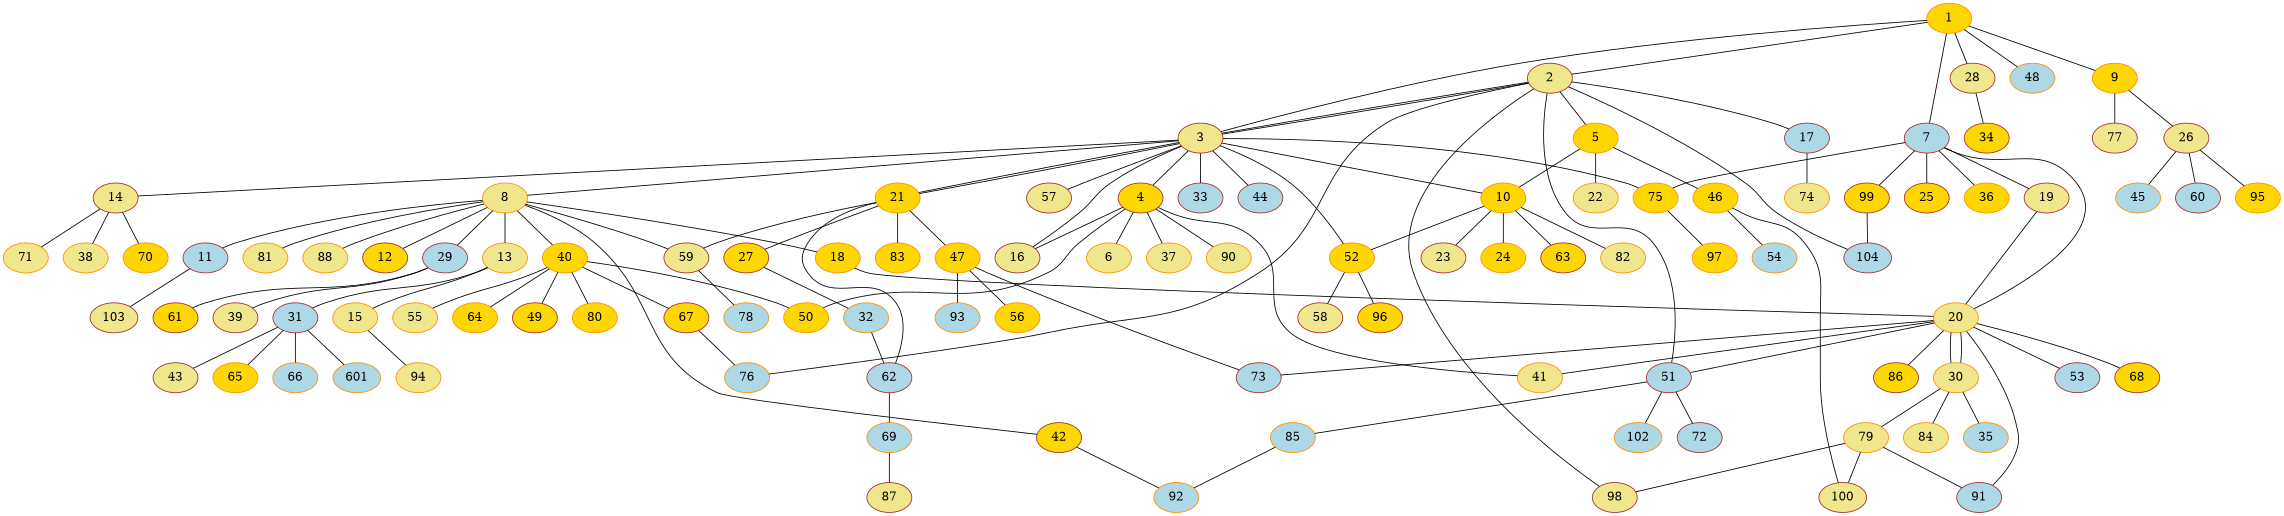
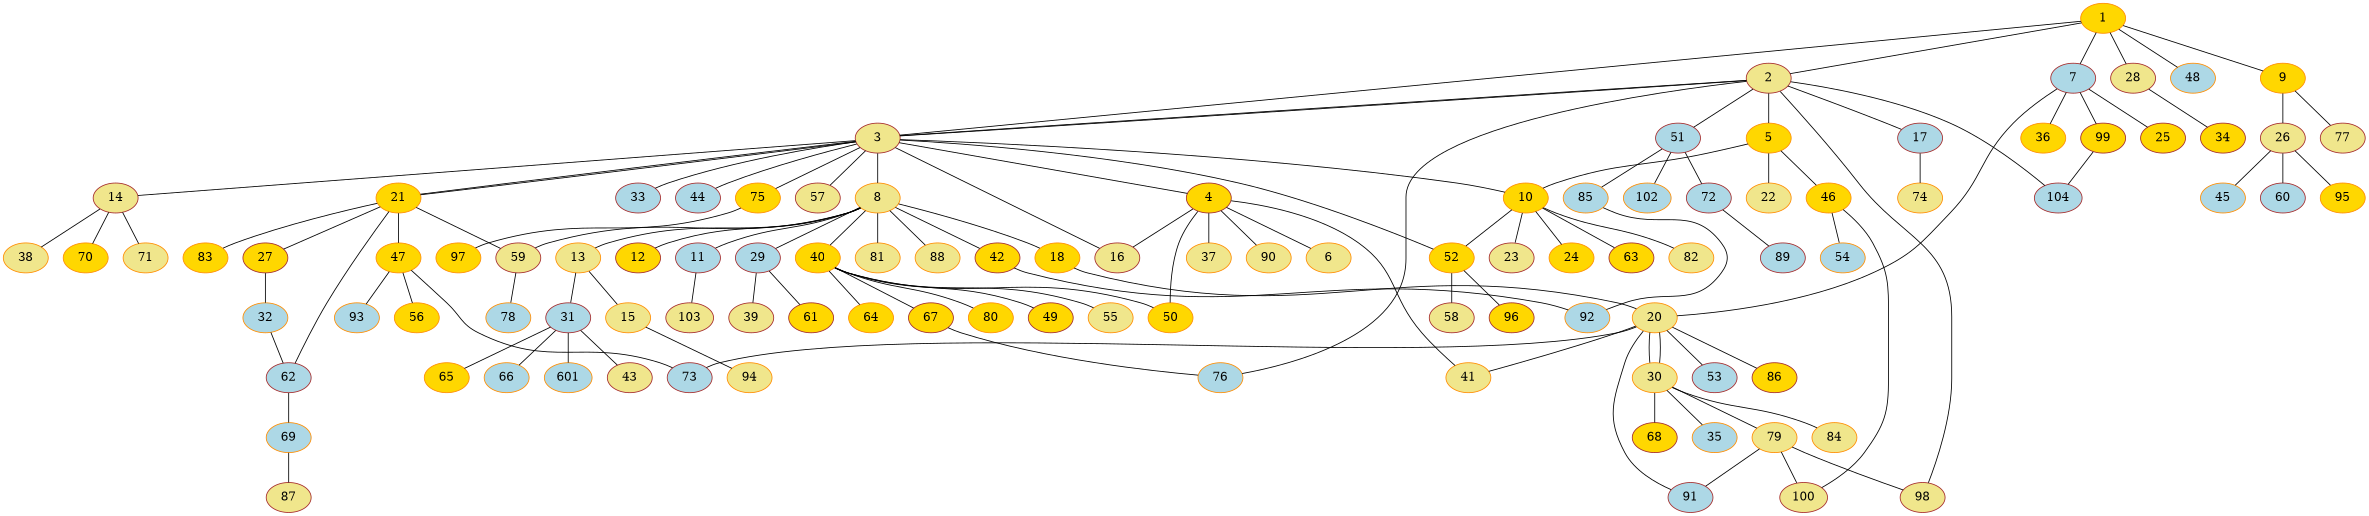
(1788, 163) -> none
(2047, 198) -> none
none -> (1783, 258)
(2049, 343) -> (1655, 408)
(1812, 348) -> none
